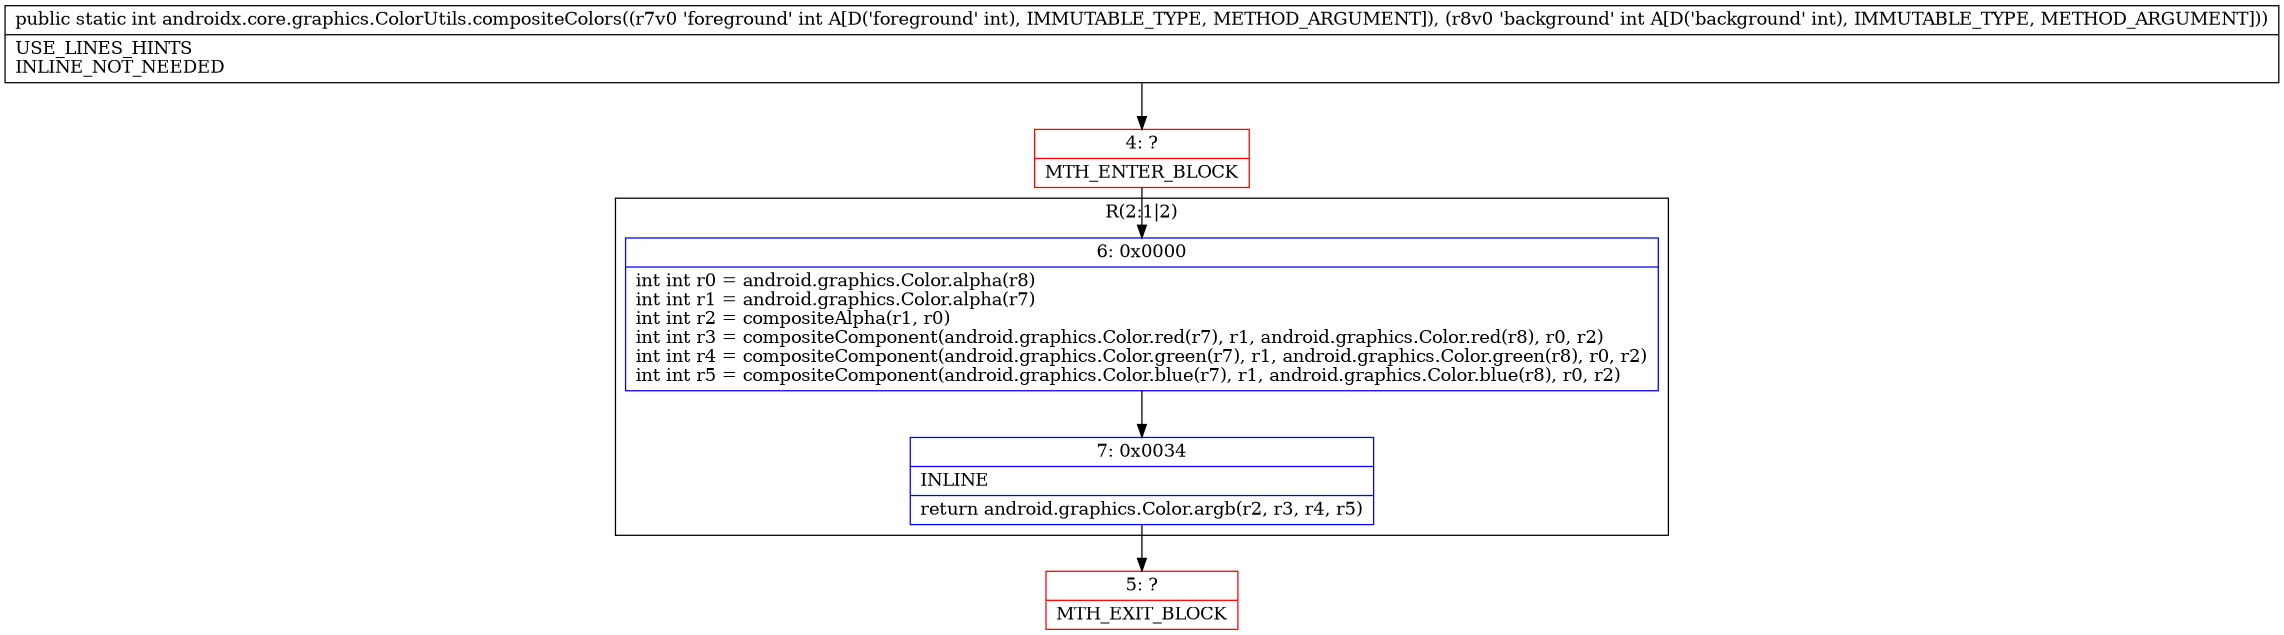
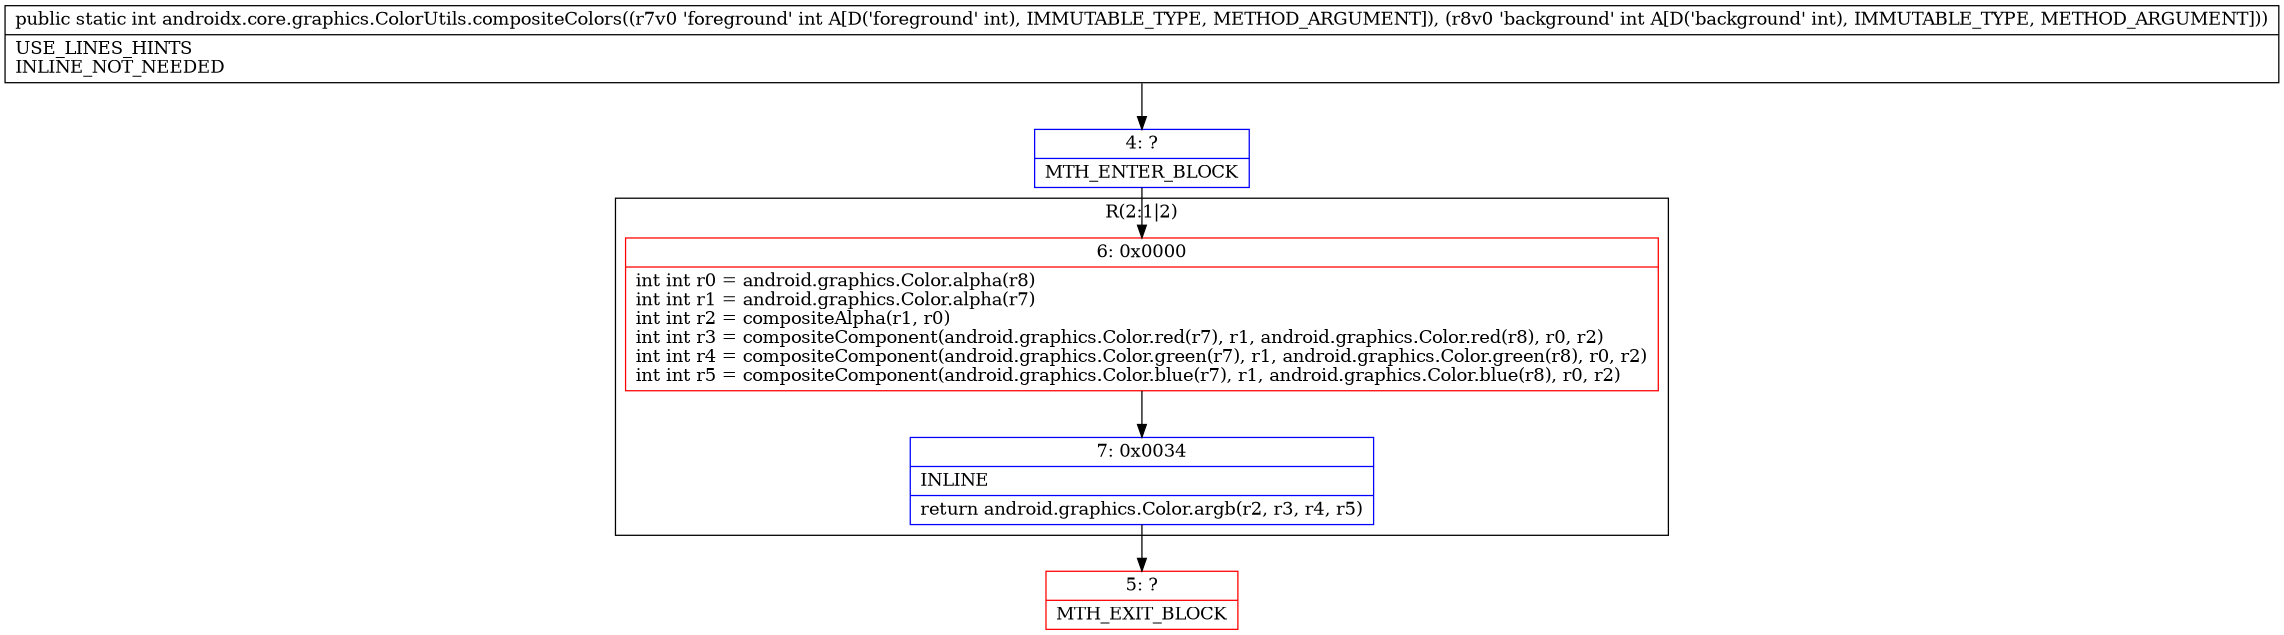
(1142, 158) -> (1142, 158)
(1142, 314) -> (1142, 314)
